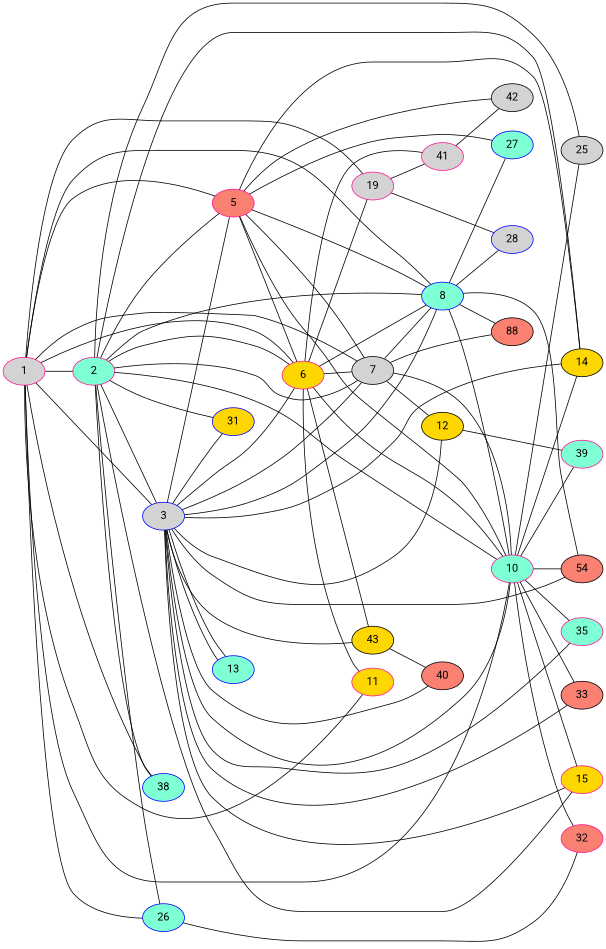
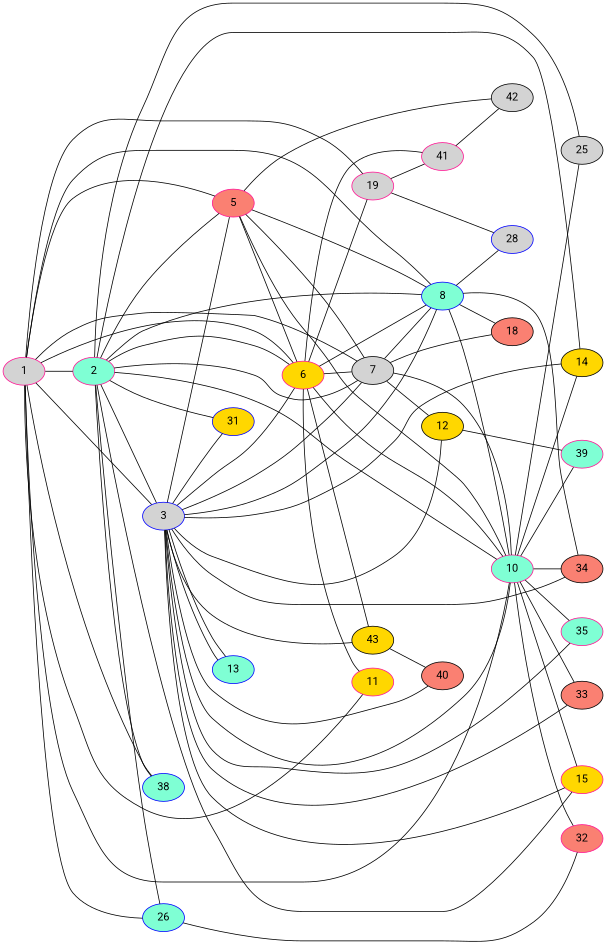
(497, 59) -> none
(512, 145) -> none
(512, 332) -> (512, 332)
(582, 569) -> (582, 569)
